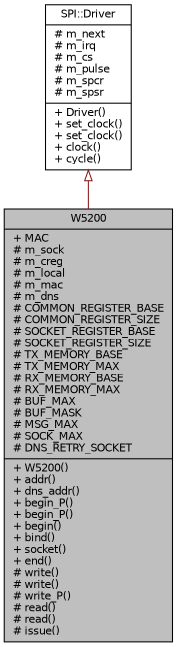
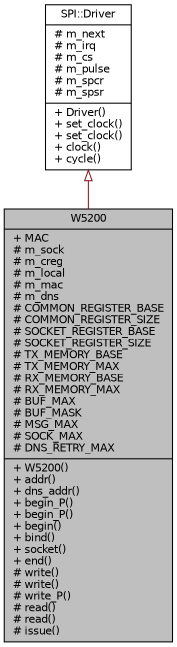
(72, 448) -> (64, 448)
